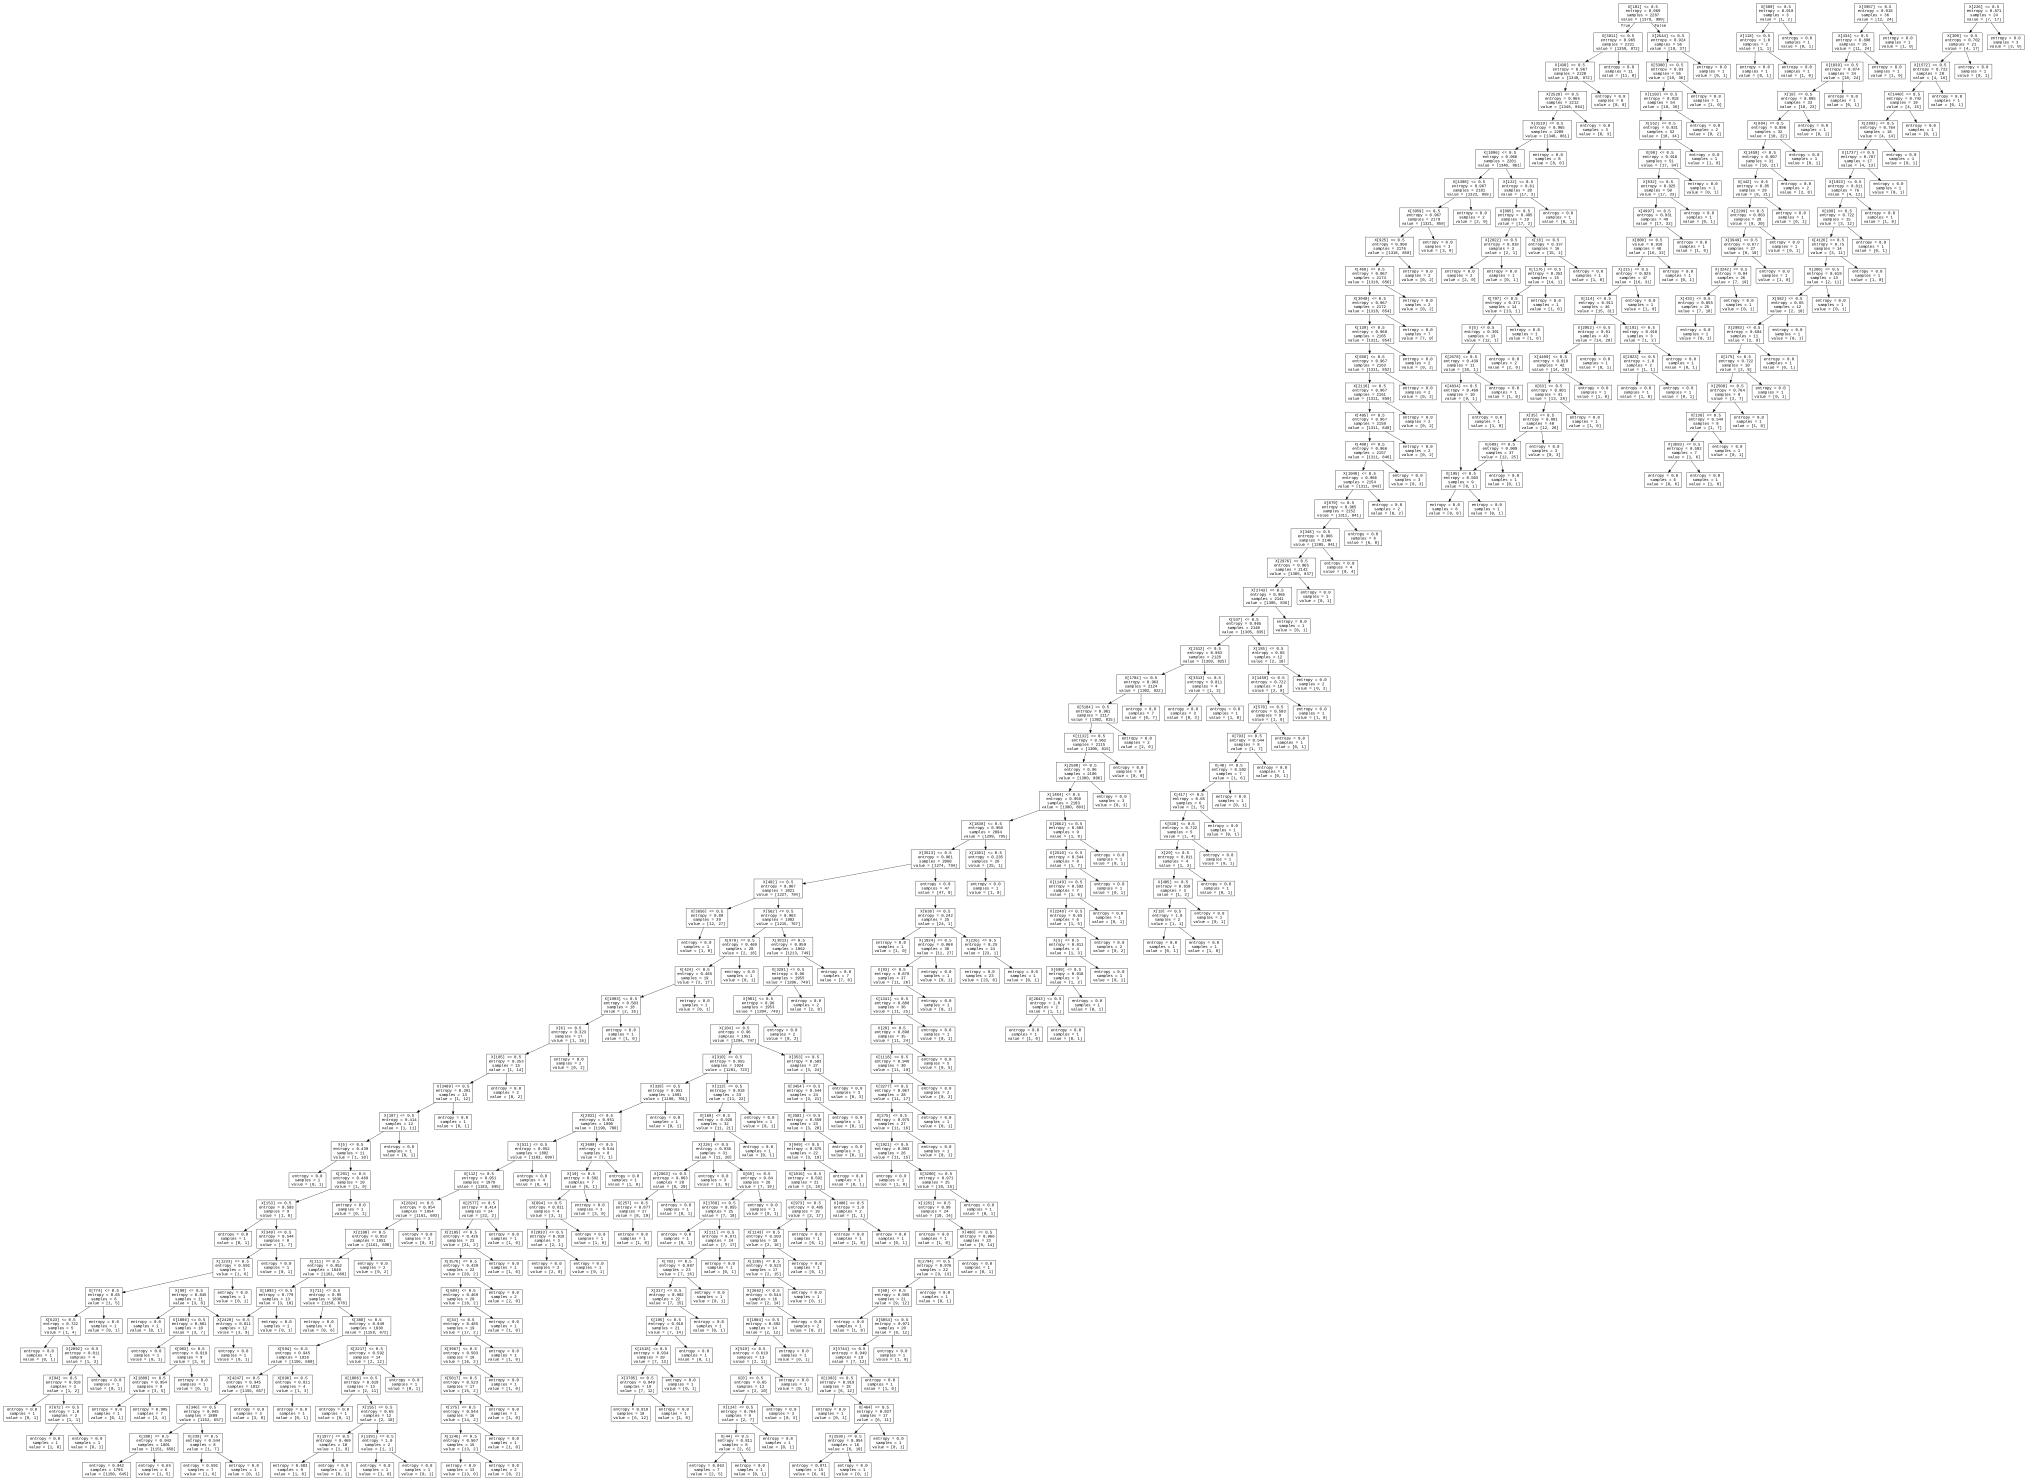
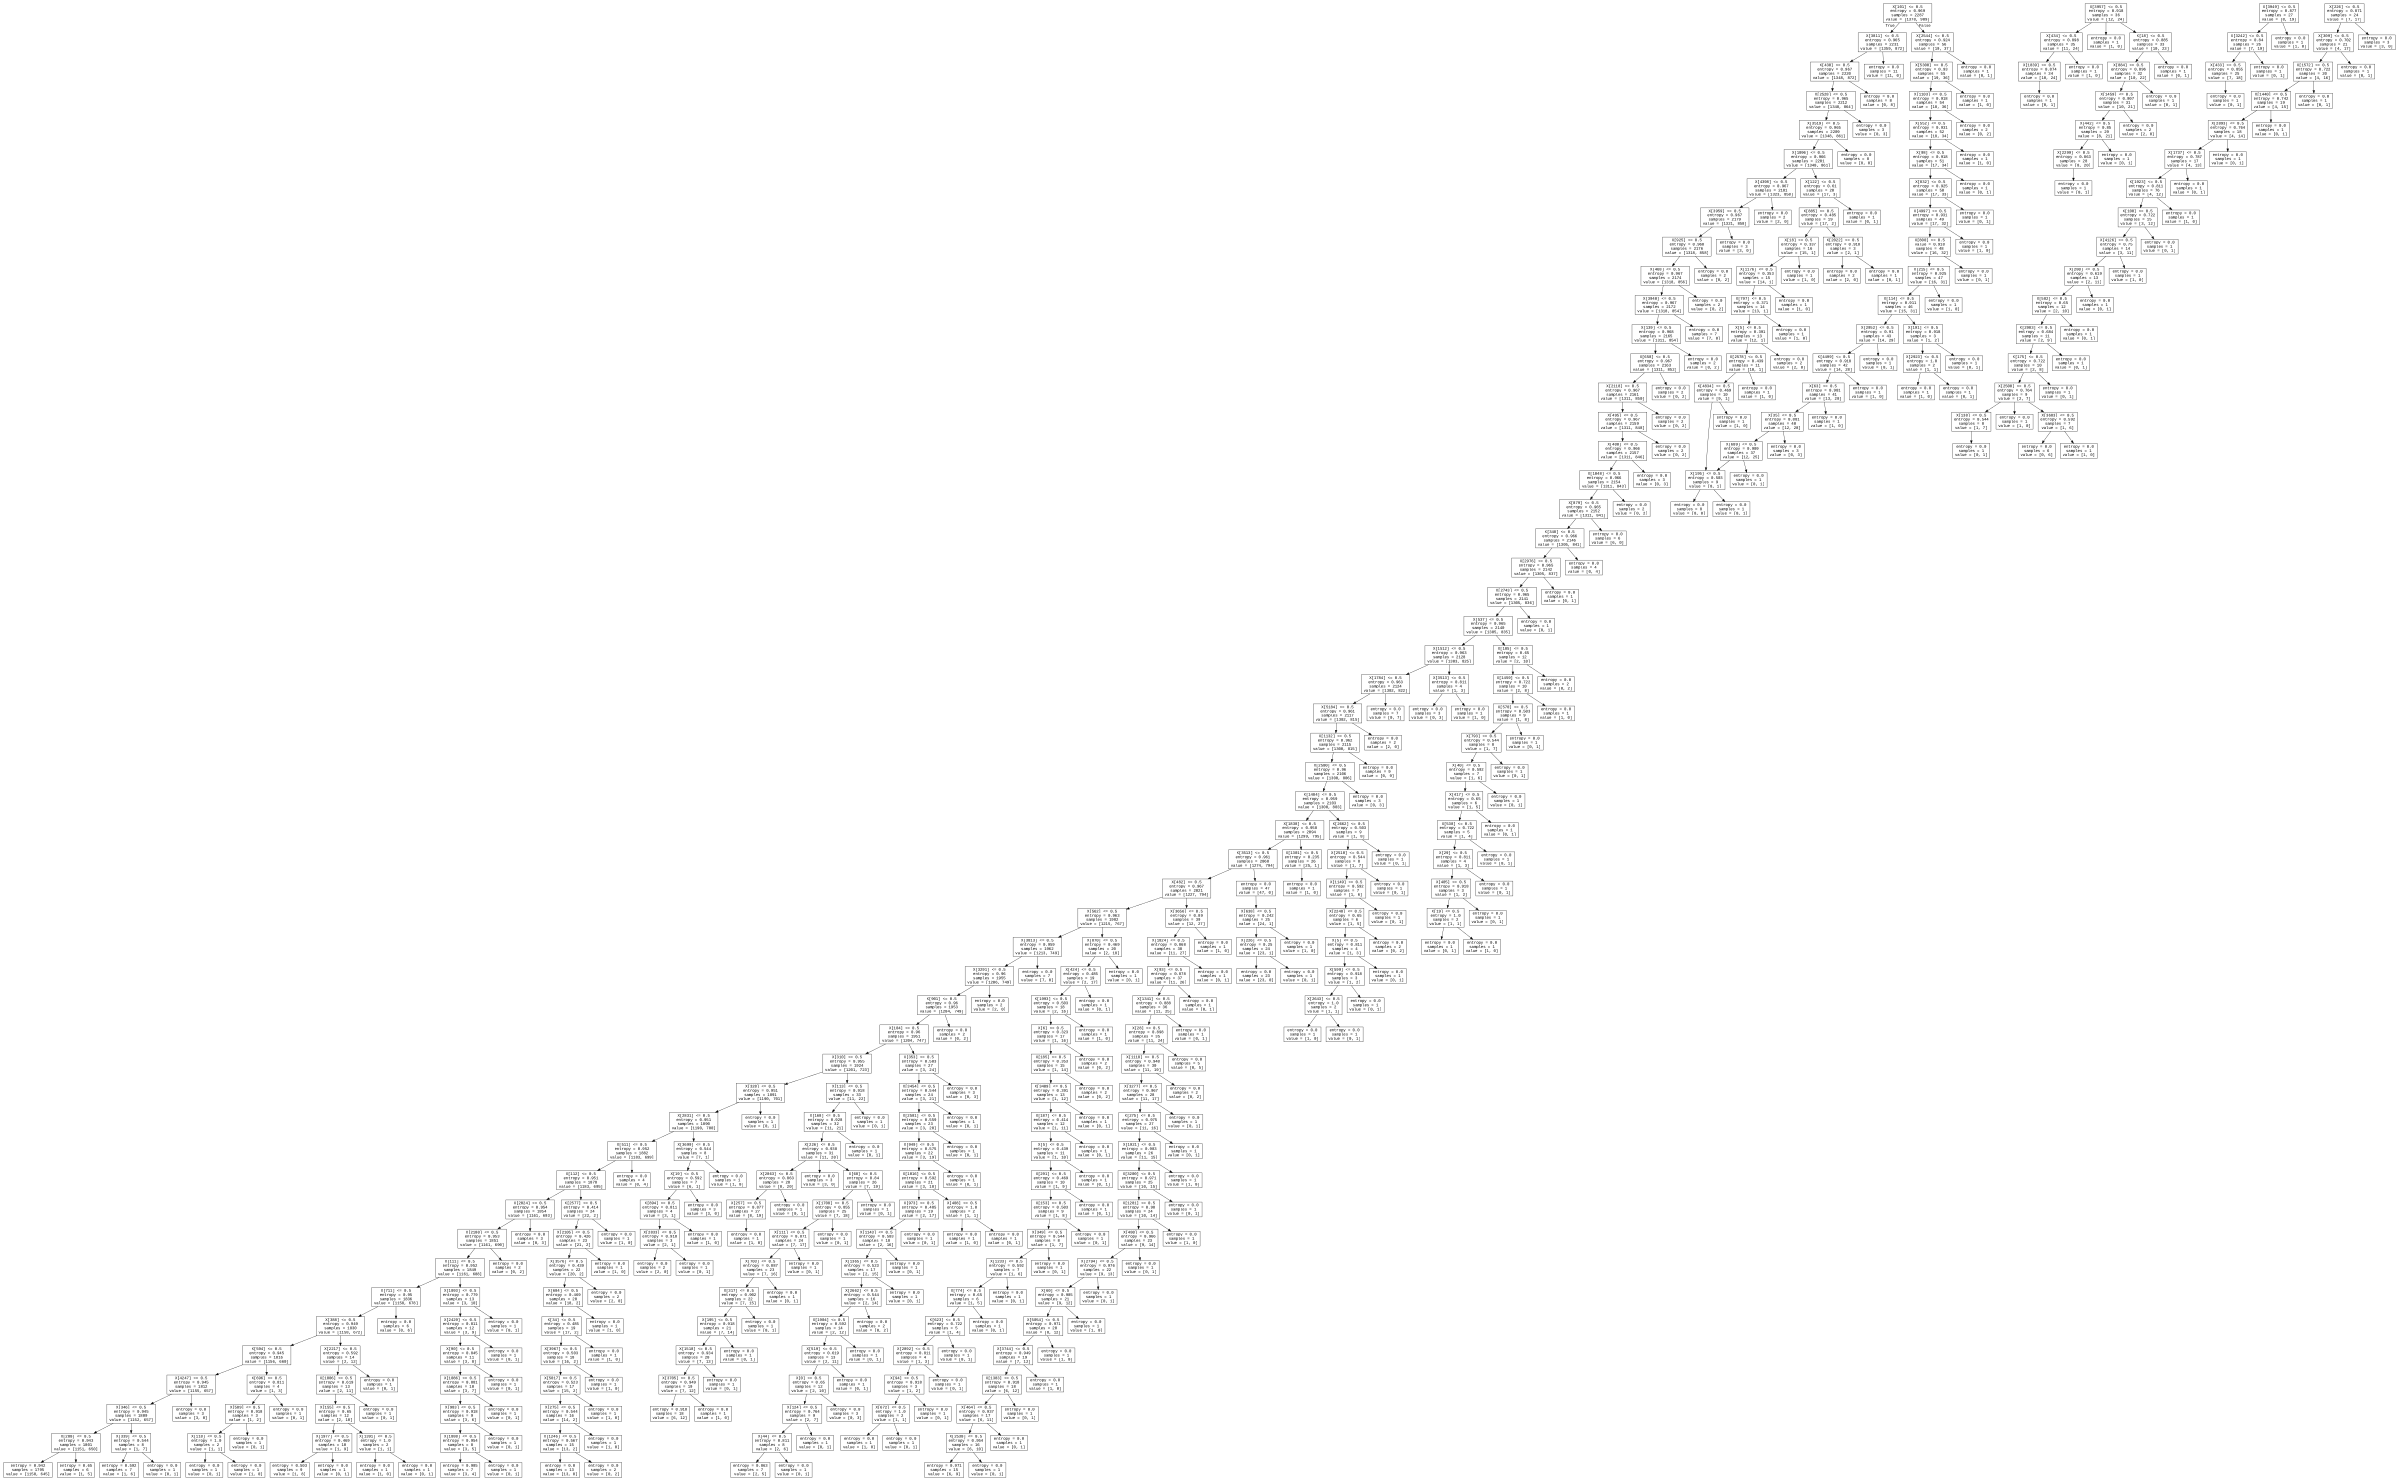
(1821, 85) -> (2127, 27)
(1745, 231) -> none
(1696, 435) -> (2035, 406)
(935, 931) -> (1178, 931)
(210, 1311) -> (460, 1339)
none -> (257, 1398)
